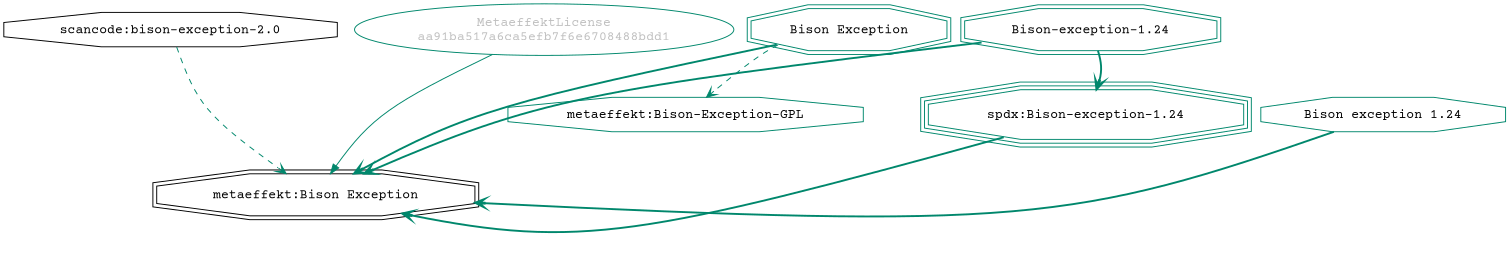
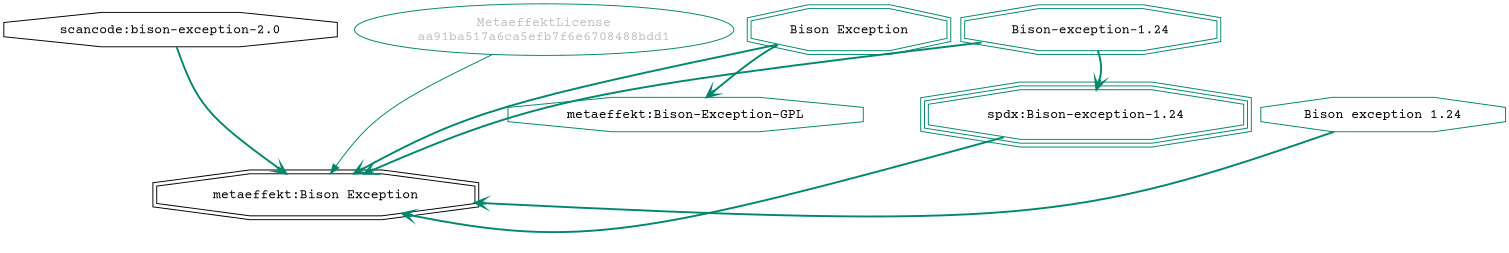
(746, 65) -> (746, 65)
(215, 117) -> (215, 117)
